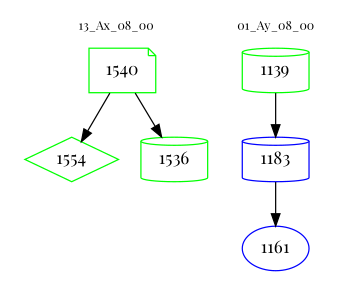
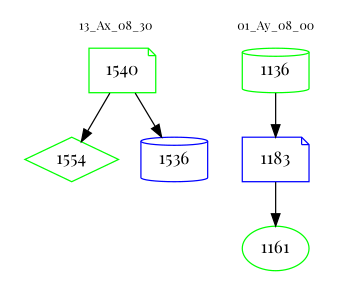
(116, 27) -> (116, 27)
(276, 70) -> (276, 70)
(174, 159) -> (174, 159)
(276, 159) -> (276, 159)
(276, 248) -> (276, 248)
